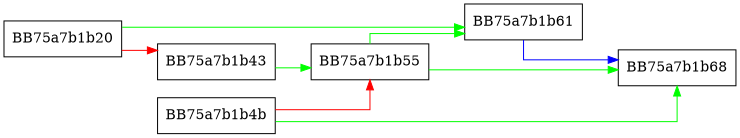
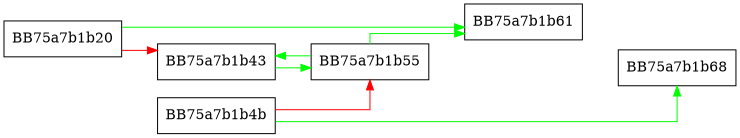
(556, 60) -> none
(519, 70) -> (298, 56)
